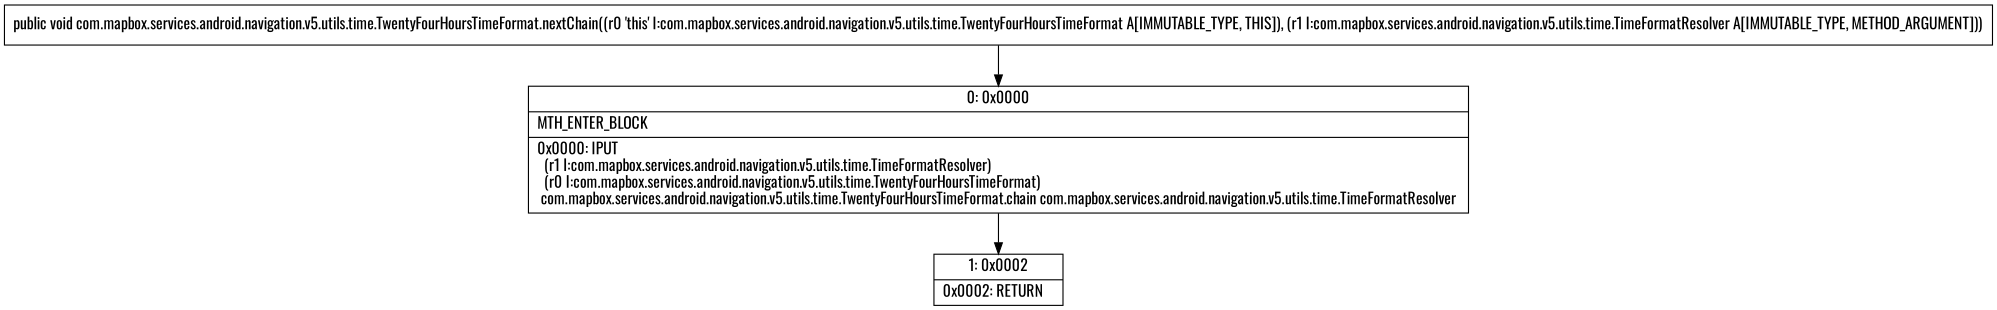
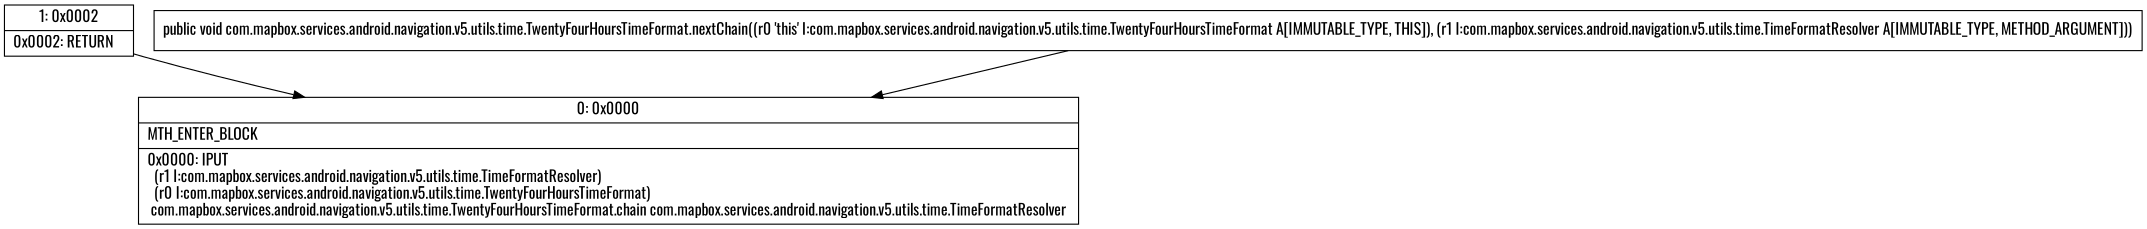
(998, 228) -> (214, 75)
